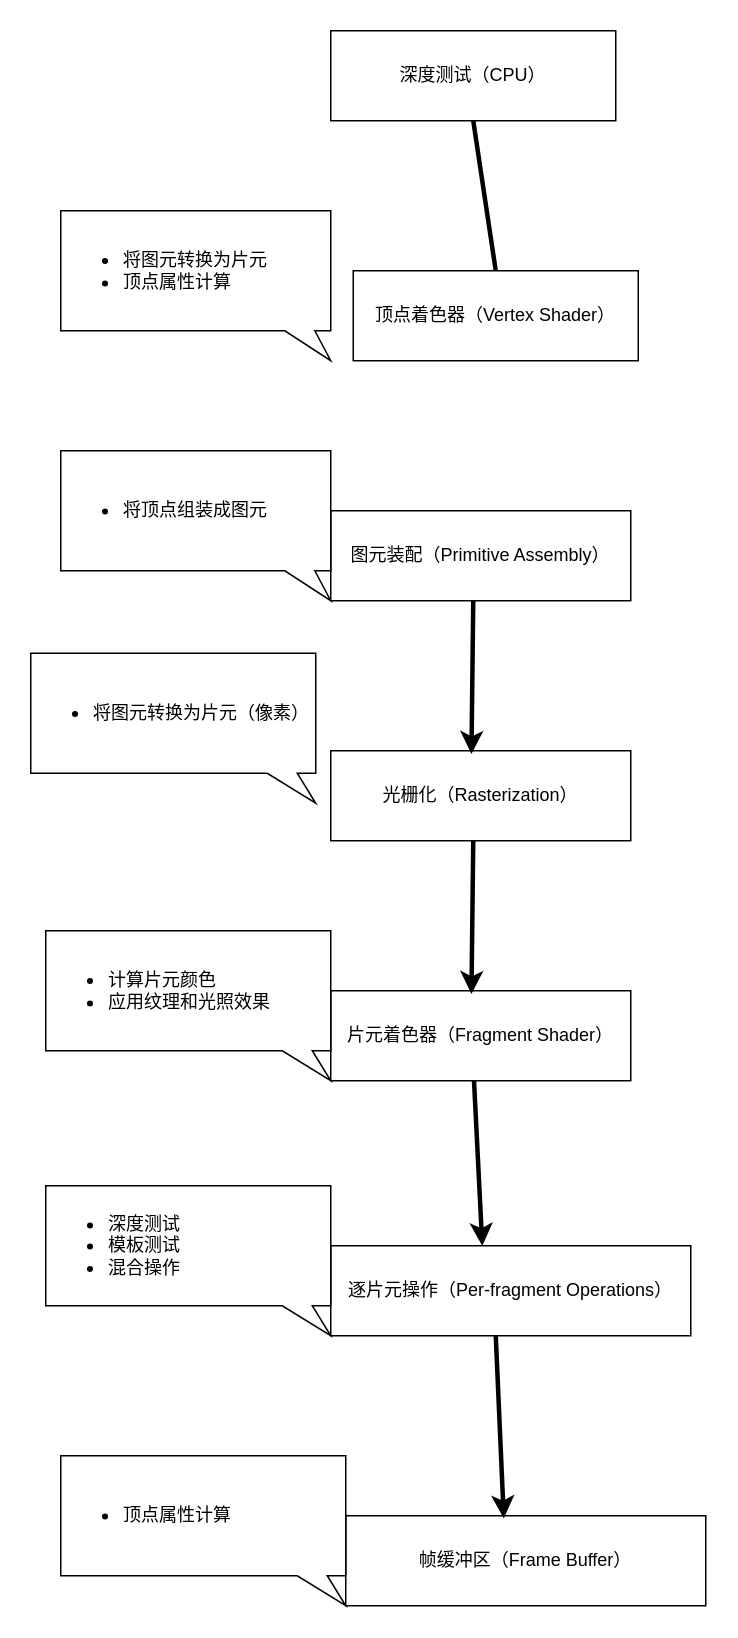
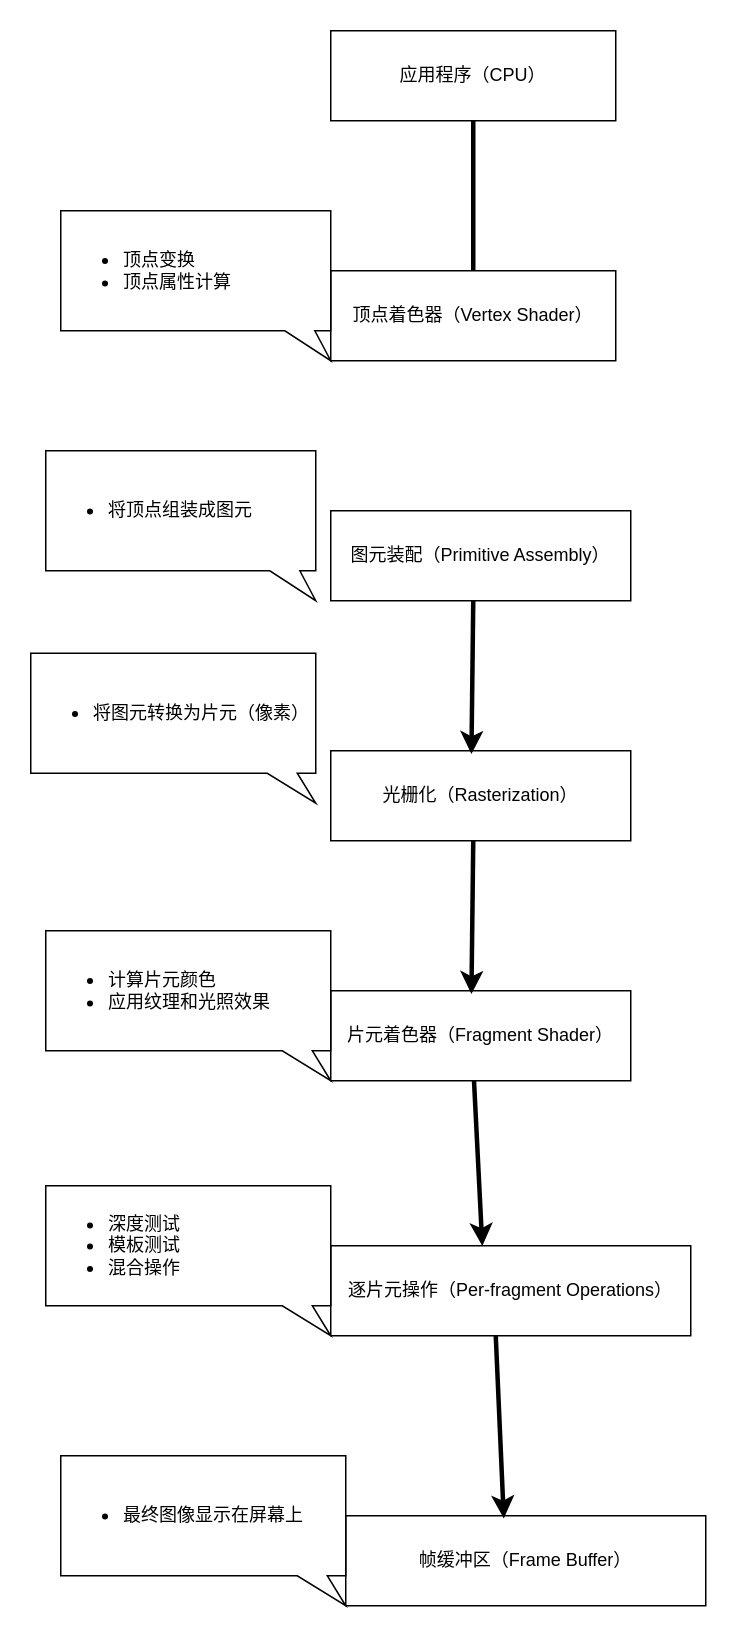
(473, 76) -> (473, 76)
(136, 271) -> (118, 271)
(496, 316) -> (473, 316)
(196, 526) -> (181, 526)
(118, 1516) -> (154, 1516)
